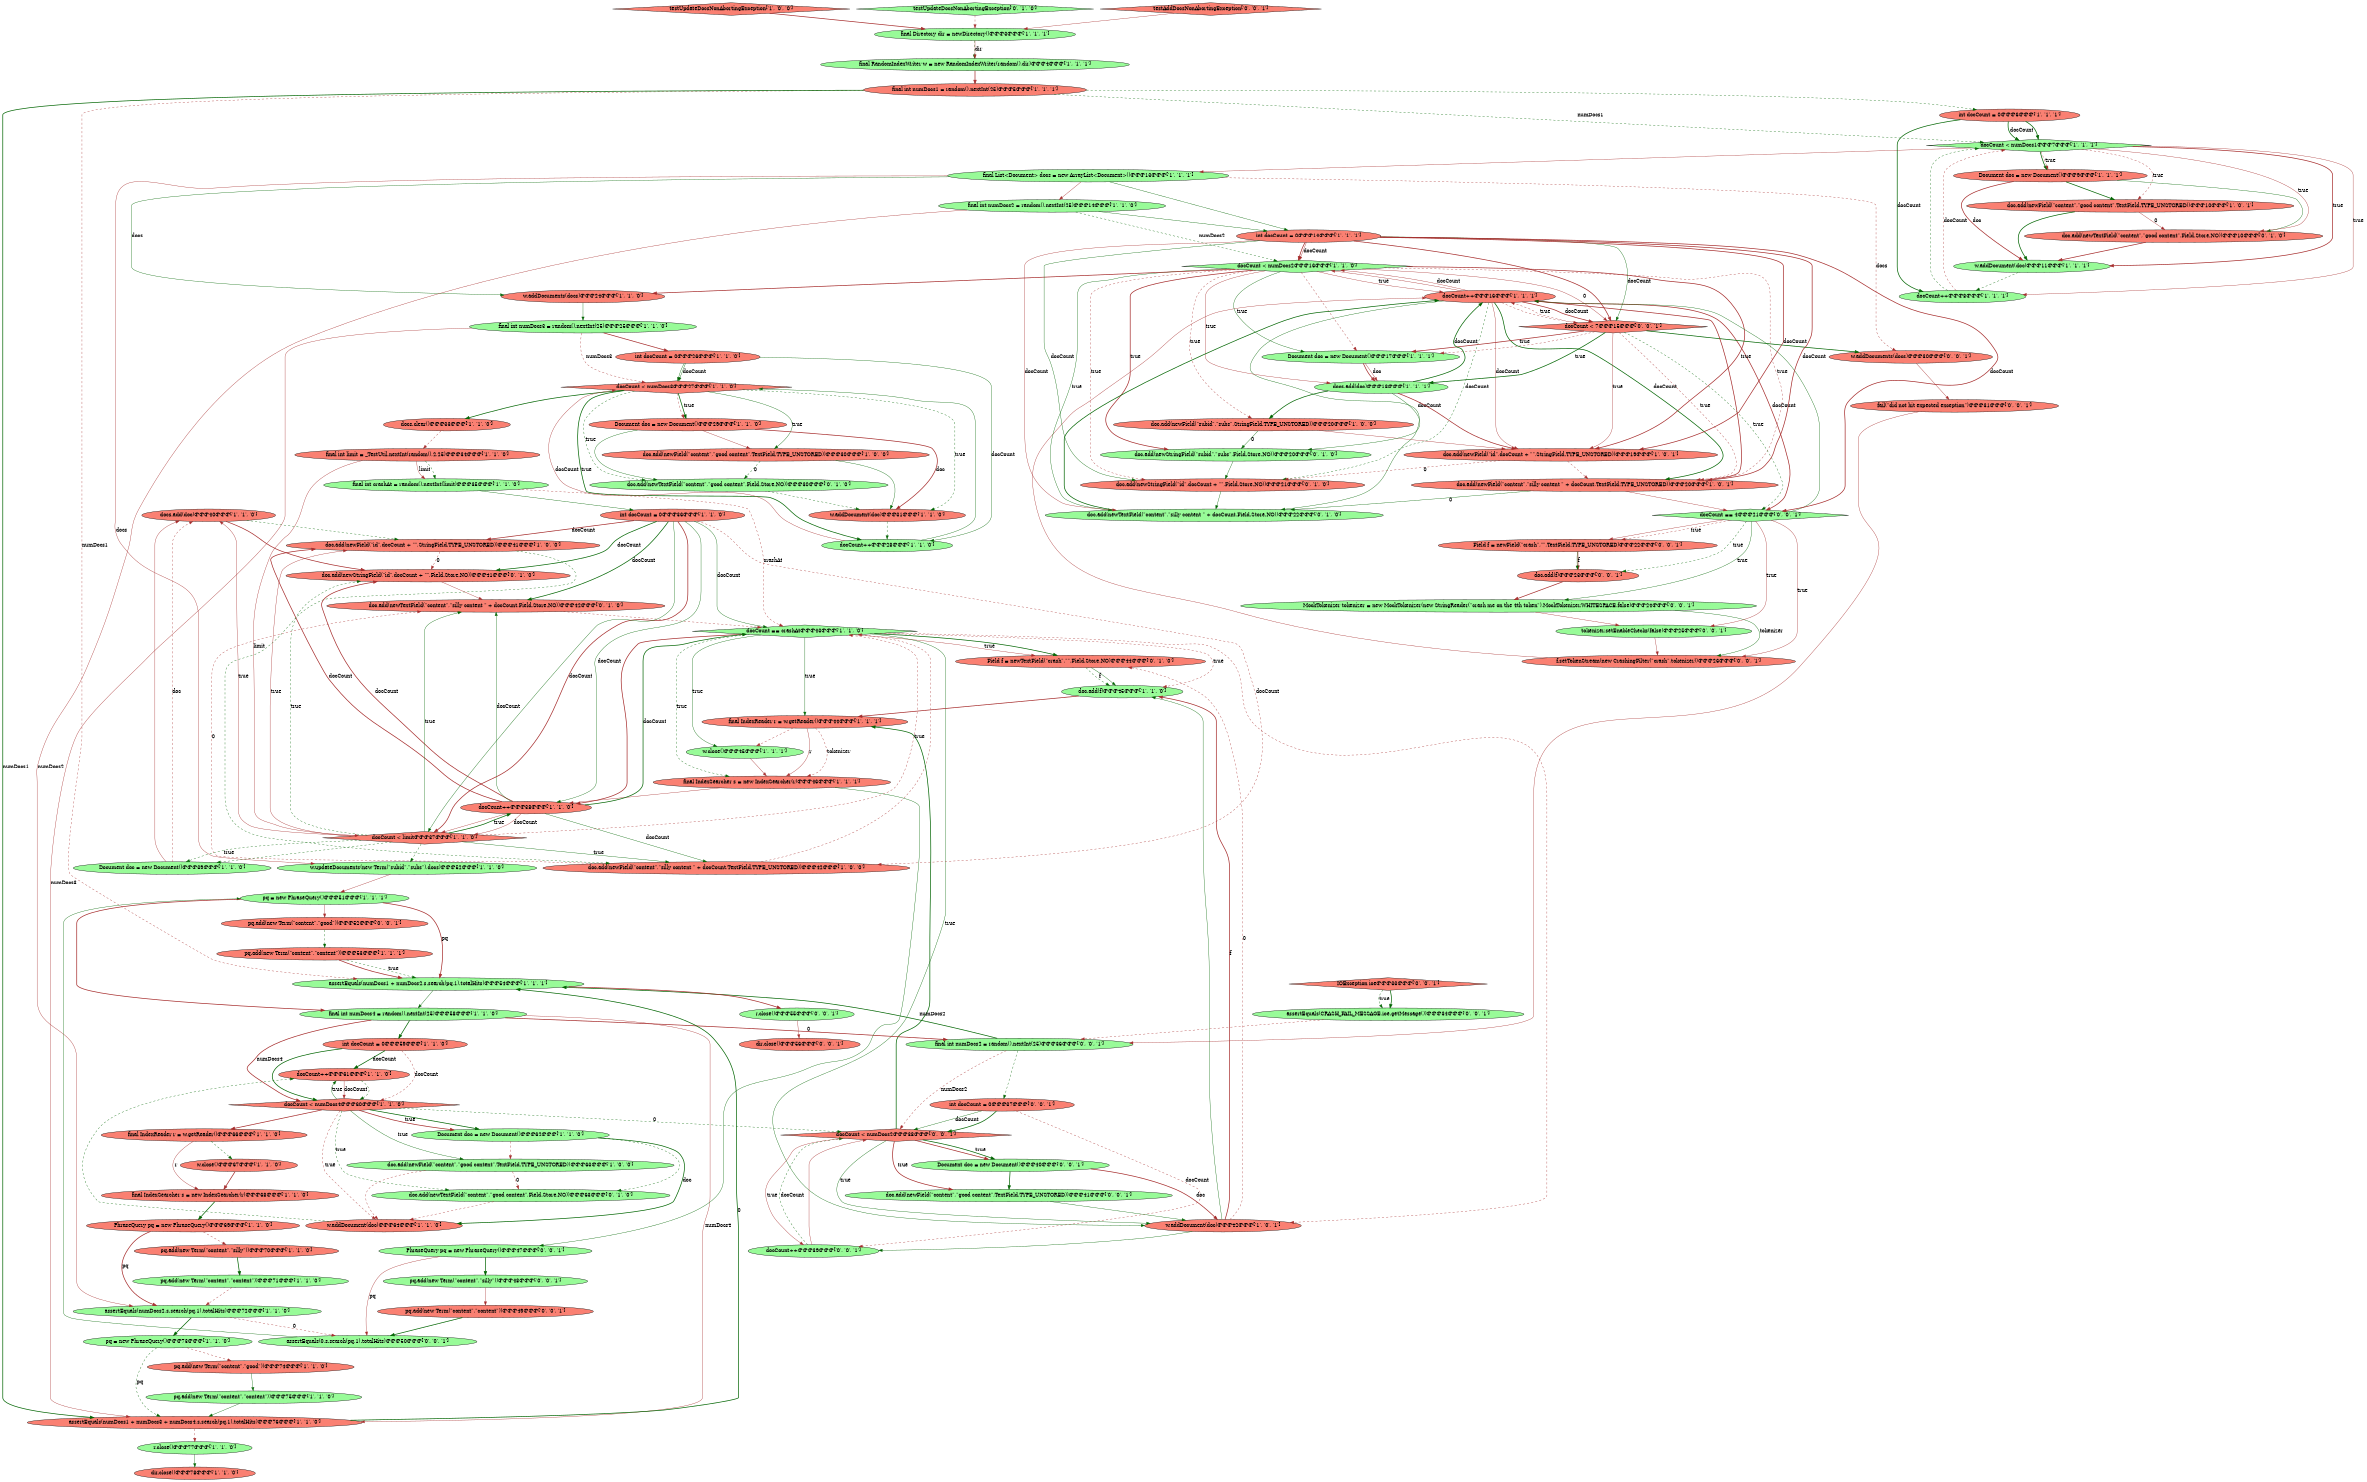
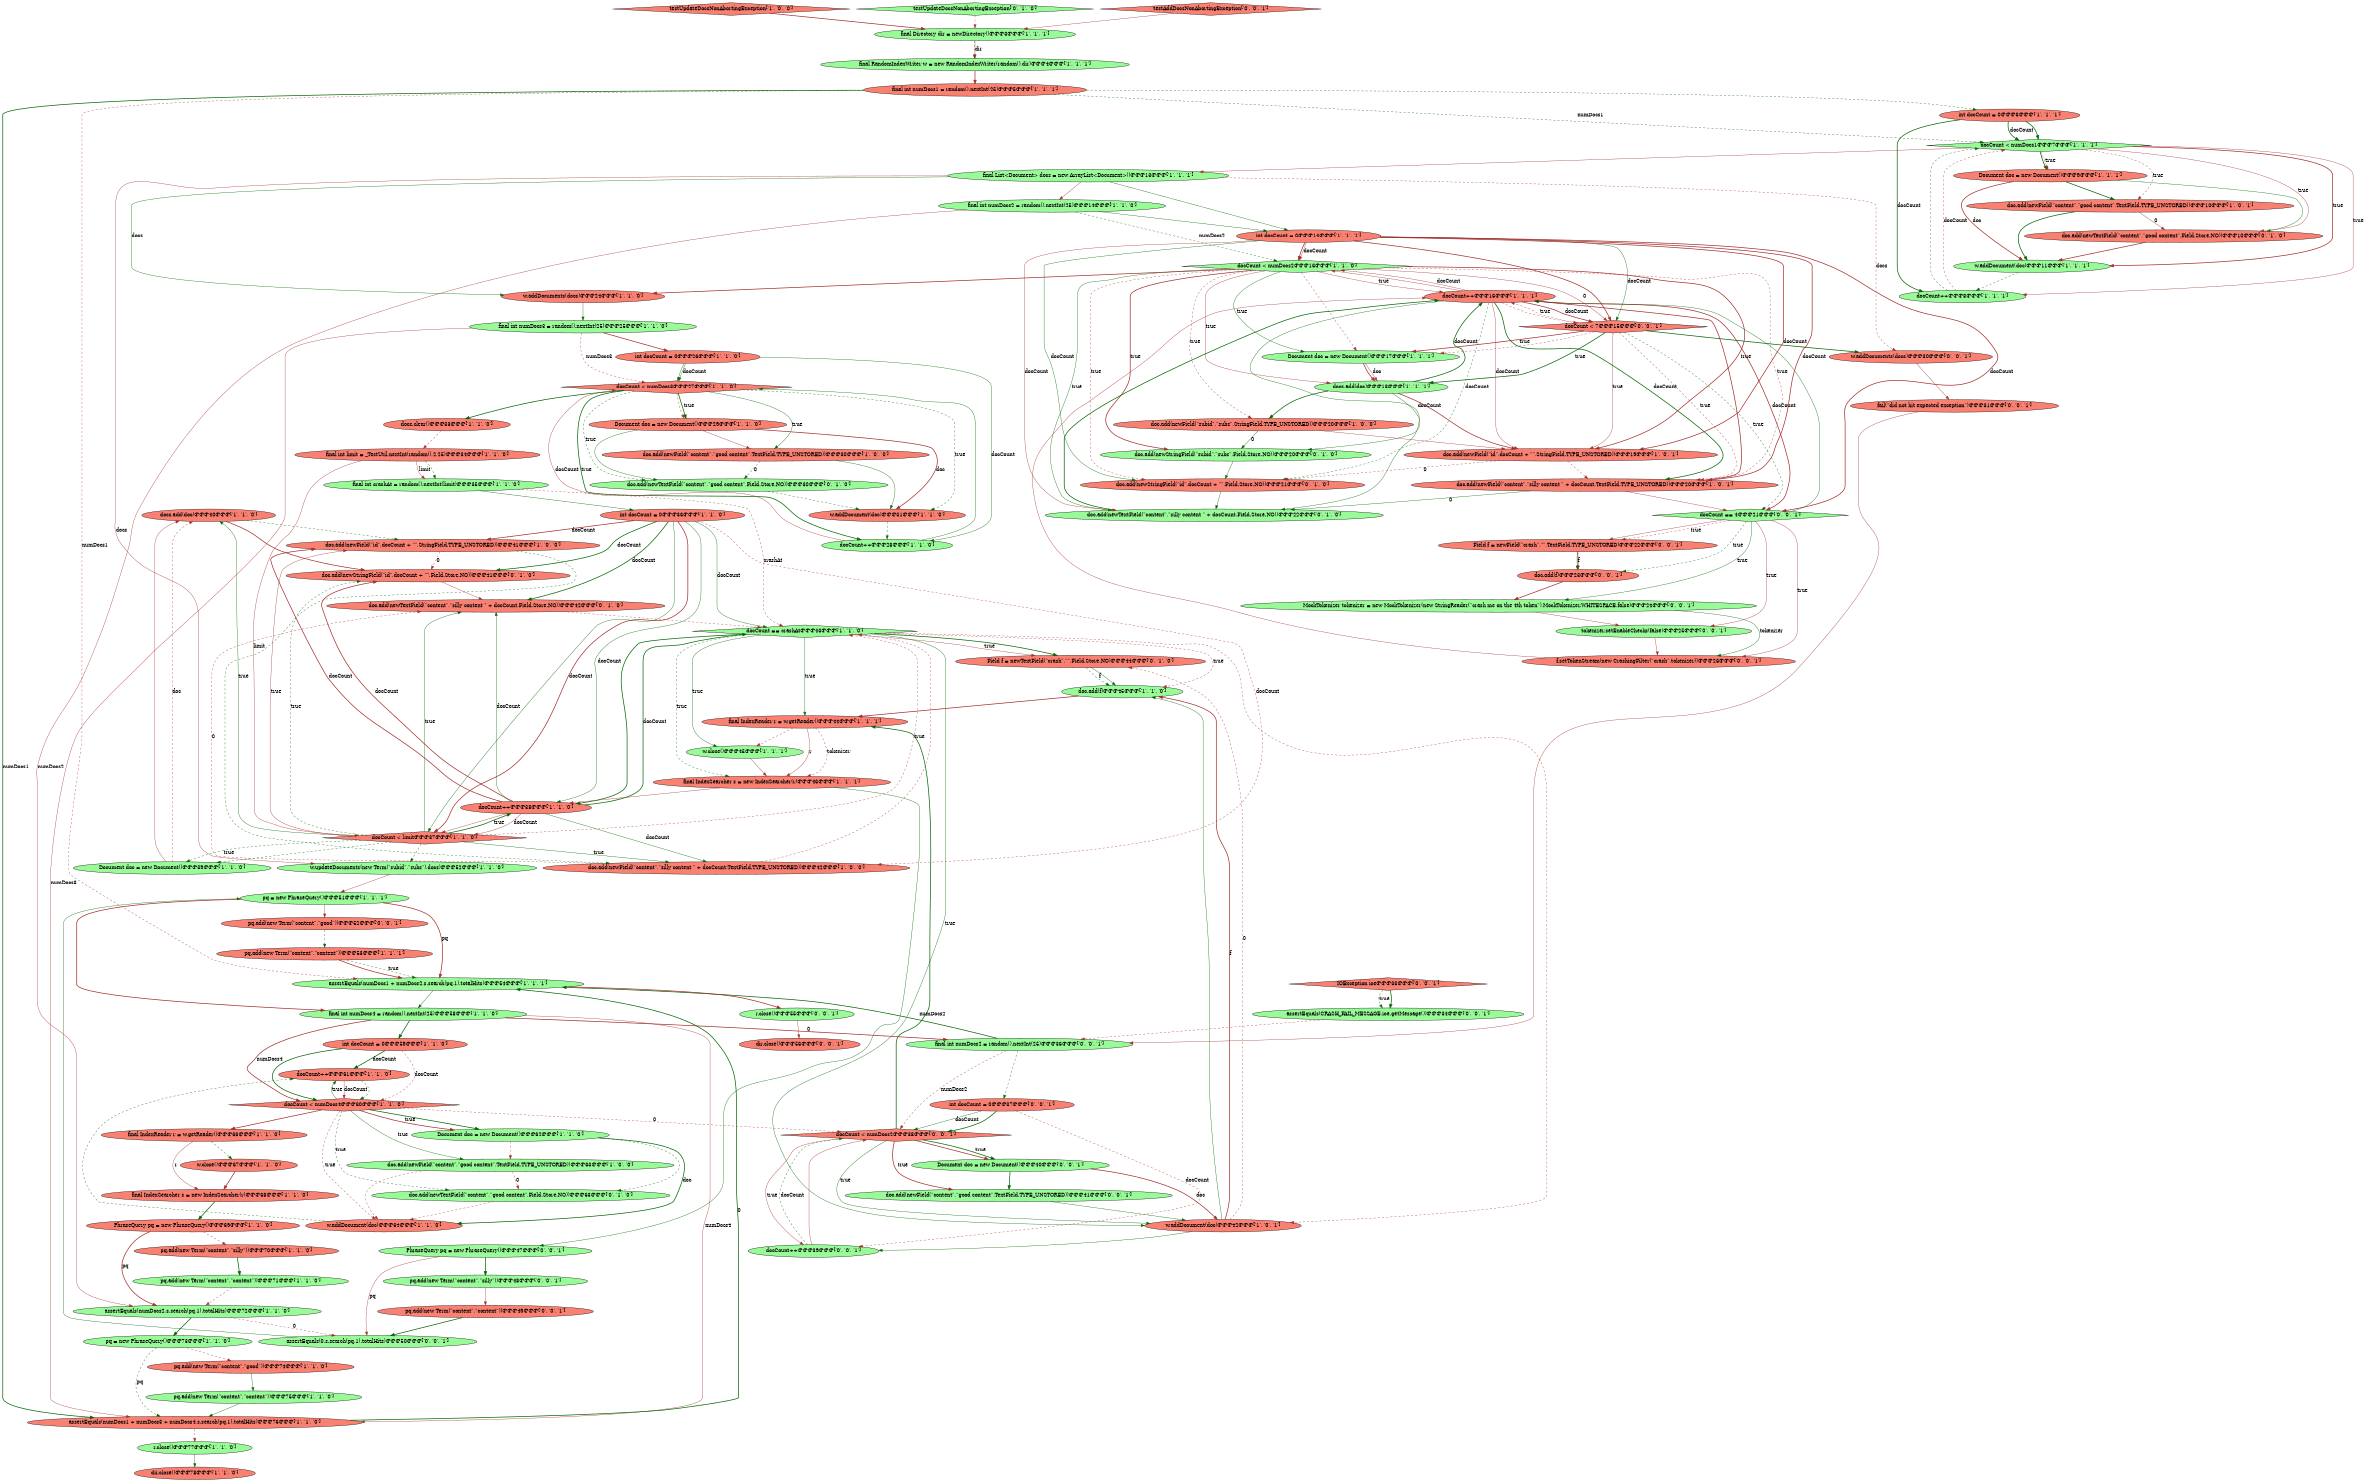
(621, 684) -> (621, 684)
(238, 728) -> (238, 728)
(618, 1120) -> (618, 1120)
